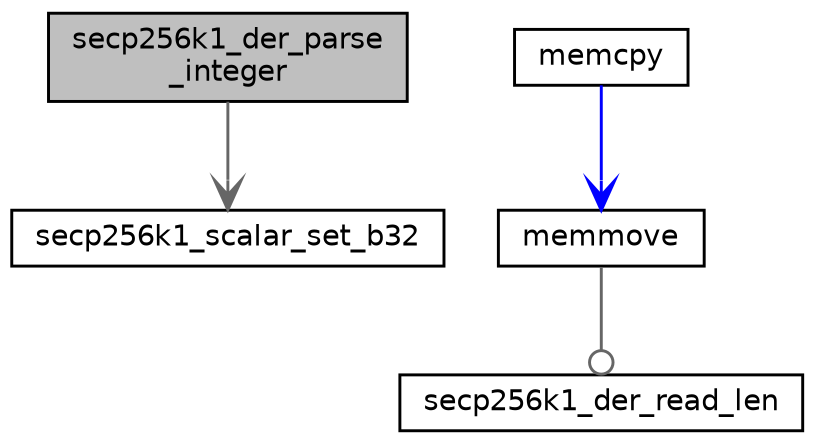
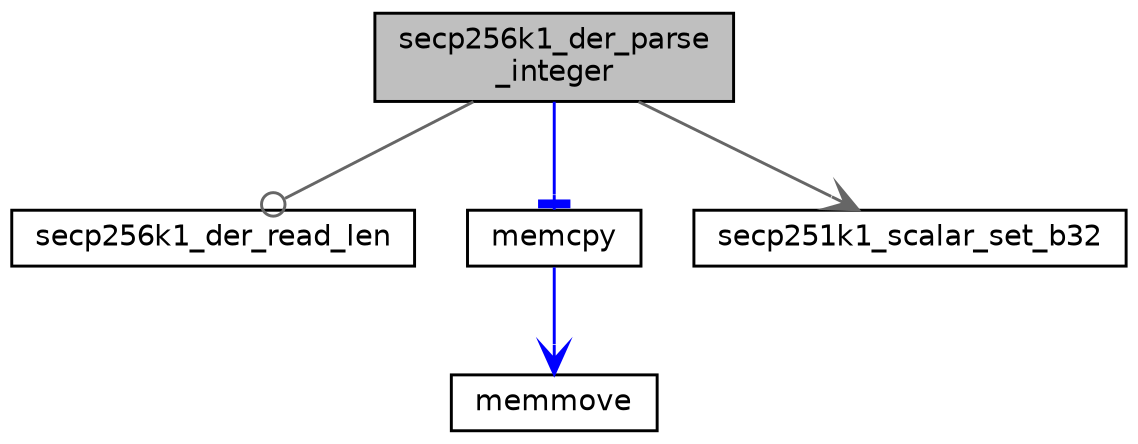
none -> (554, 148)
(228, 238) -> (910, 238)
(601, 309) -> (379, 150)
